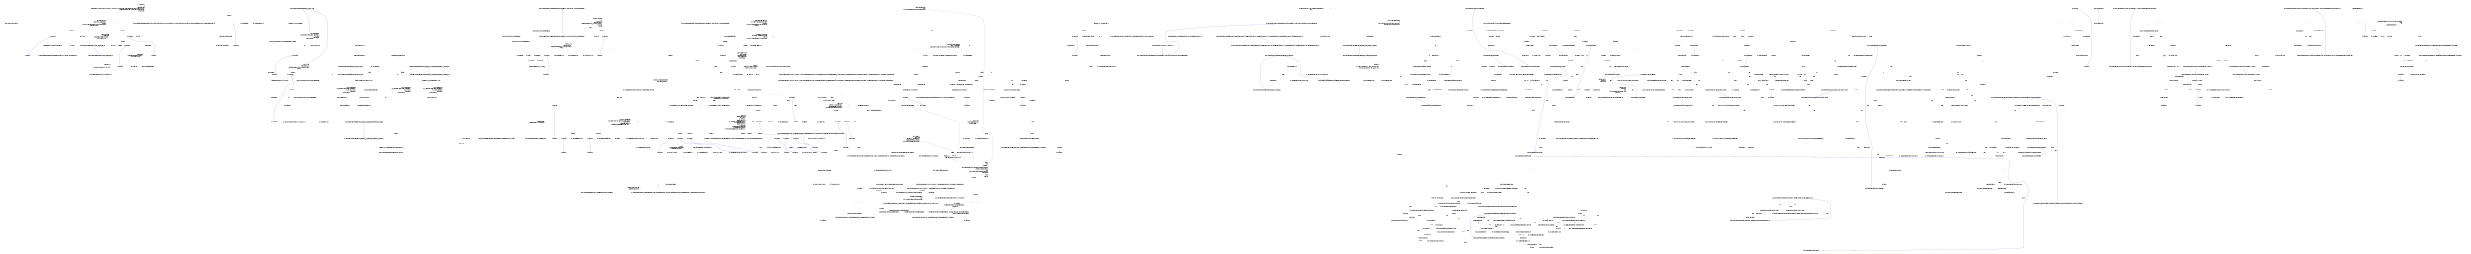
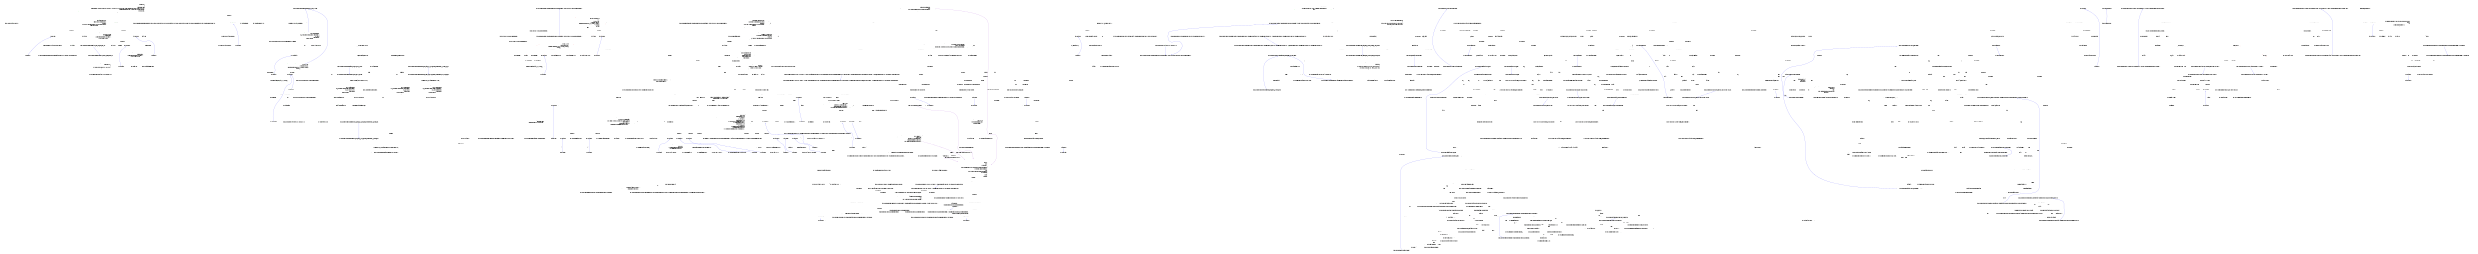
none -> (1976, 29)
